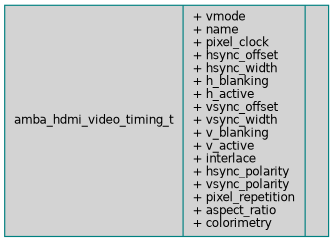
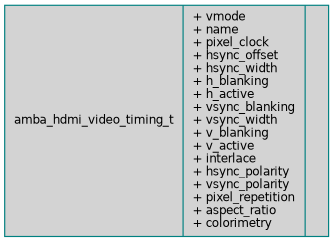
(235, 107) -> (244, 107)
